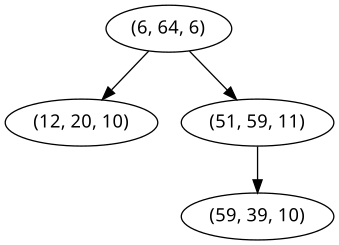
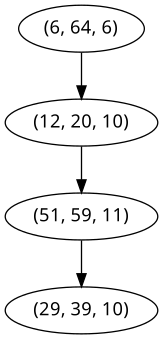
(208, 71) -> (82, 163)
(258, 216) -> (82, 310)
